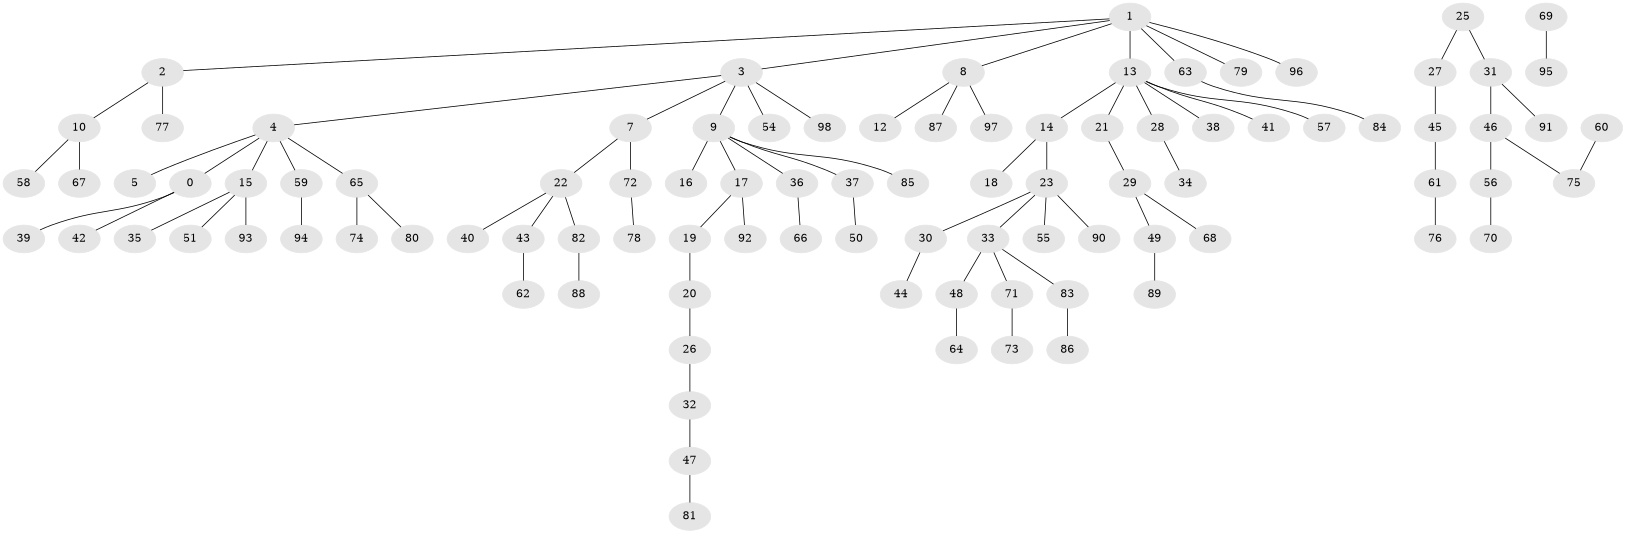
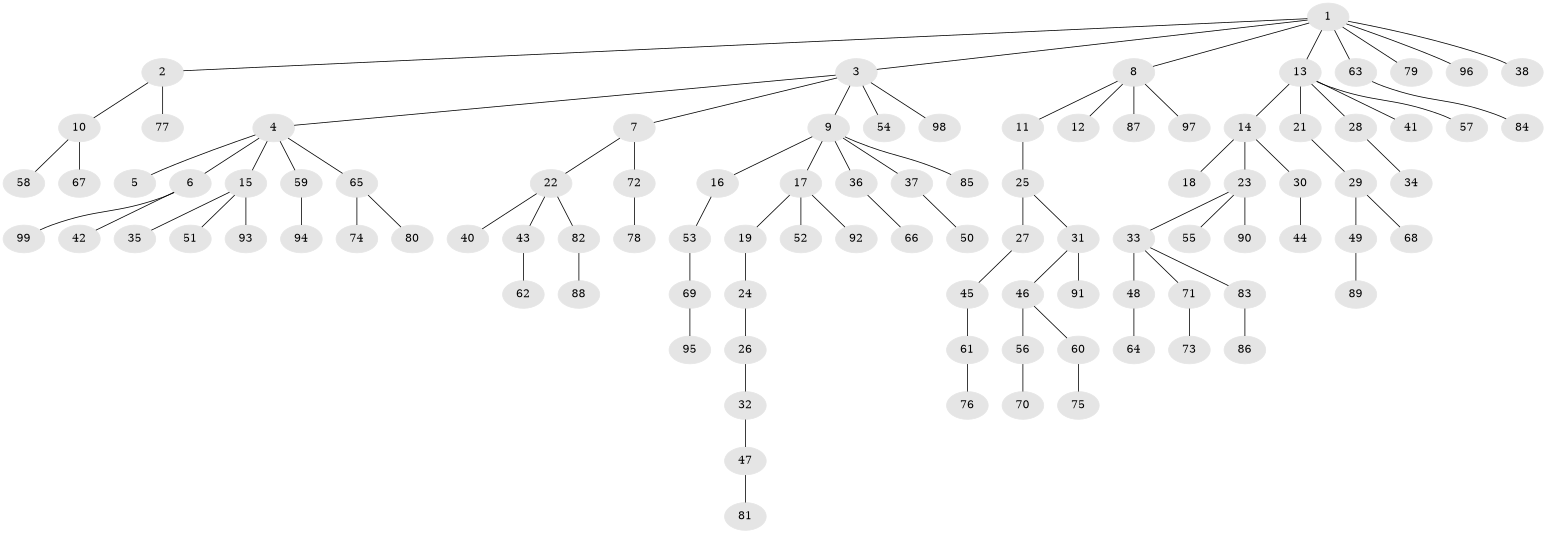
(1172, 100) -> (1428, 39)
none -> (1023, 128)
(1532, 156) -> (1051, 322)
(190, 183) -> (190, 183)
(987, 212) -> (1273, 156)
(24, 239) -> (24, 239)
none -> (690, 239)
none -> (801, 239)
(690, 294) -> (745, 294)
